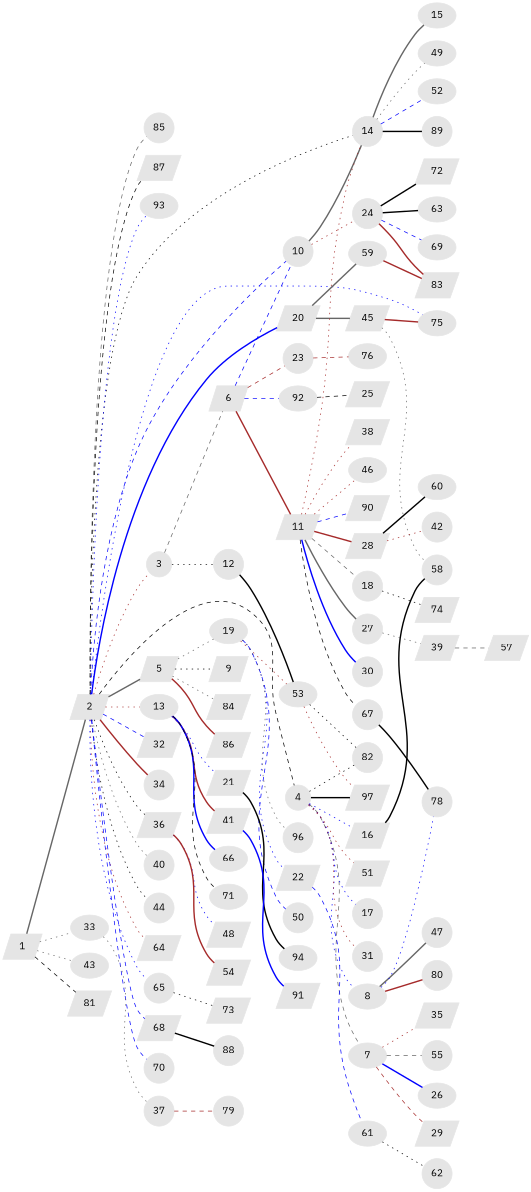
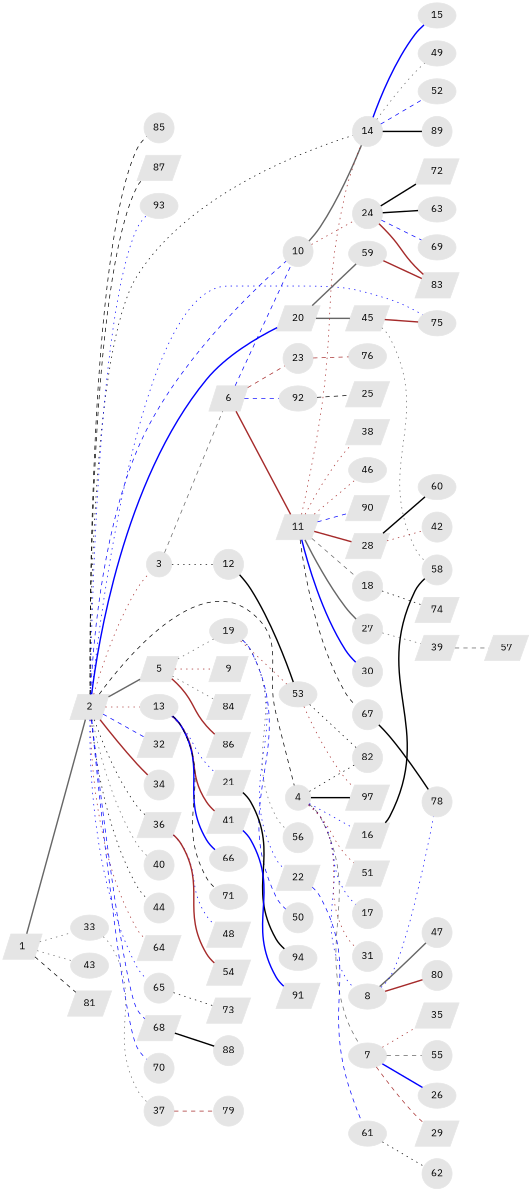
(394, 68) -> (394, 68)
(109, 271) -> (109, 271)
(194, 669) -> (194, 669)
(298, 838) -> (298, 838)
